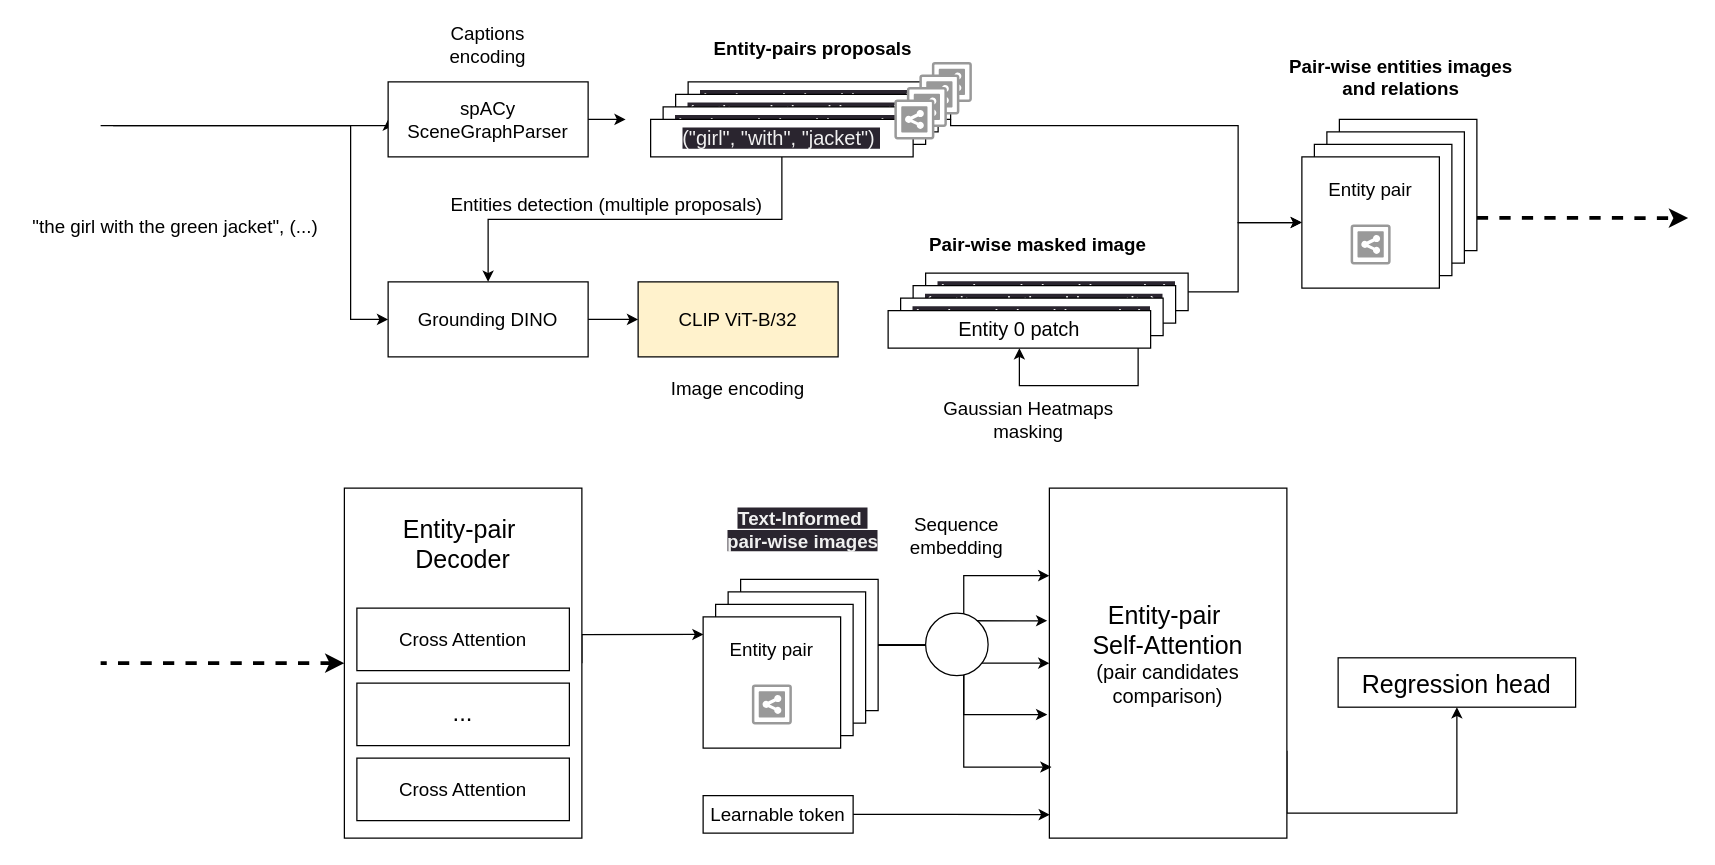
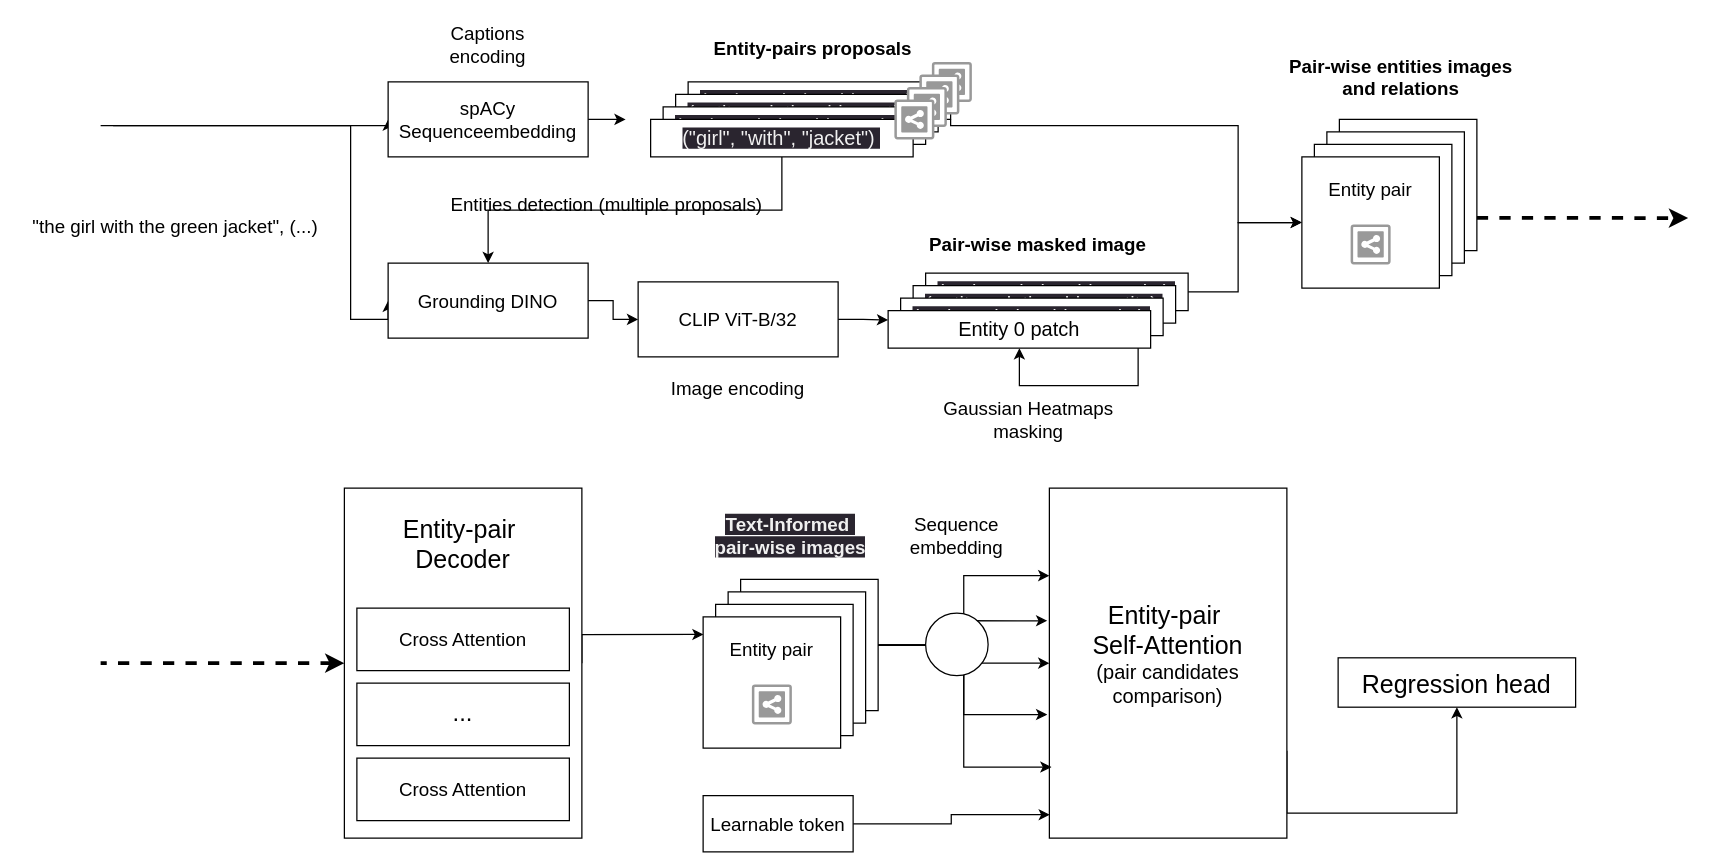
(488, 119) -> (488, 119)
(488, 319) -> (488, 301)
(738, 319) -> (738, 319)
none -> (859, 319)
(803, 529) -> (791, 536)
(778, 814) -> (778, 824)
